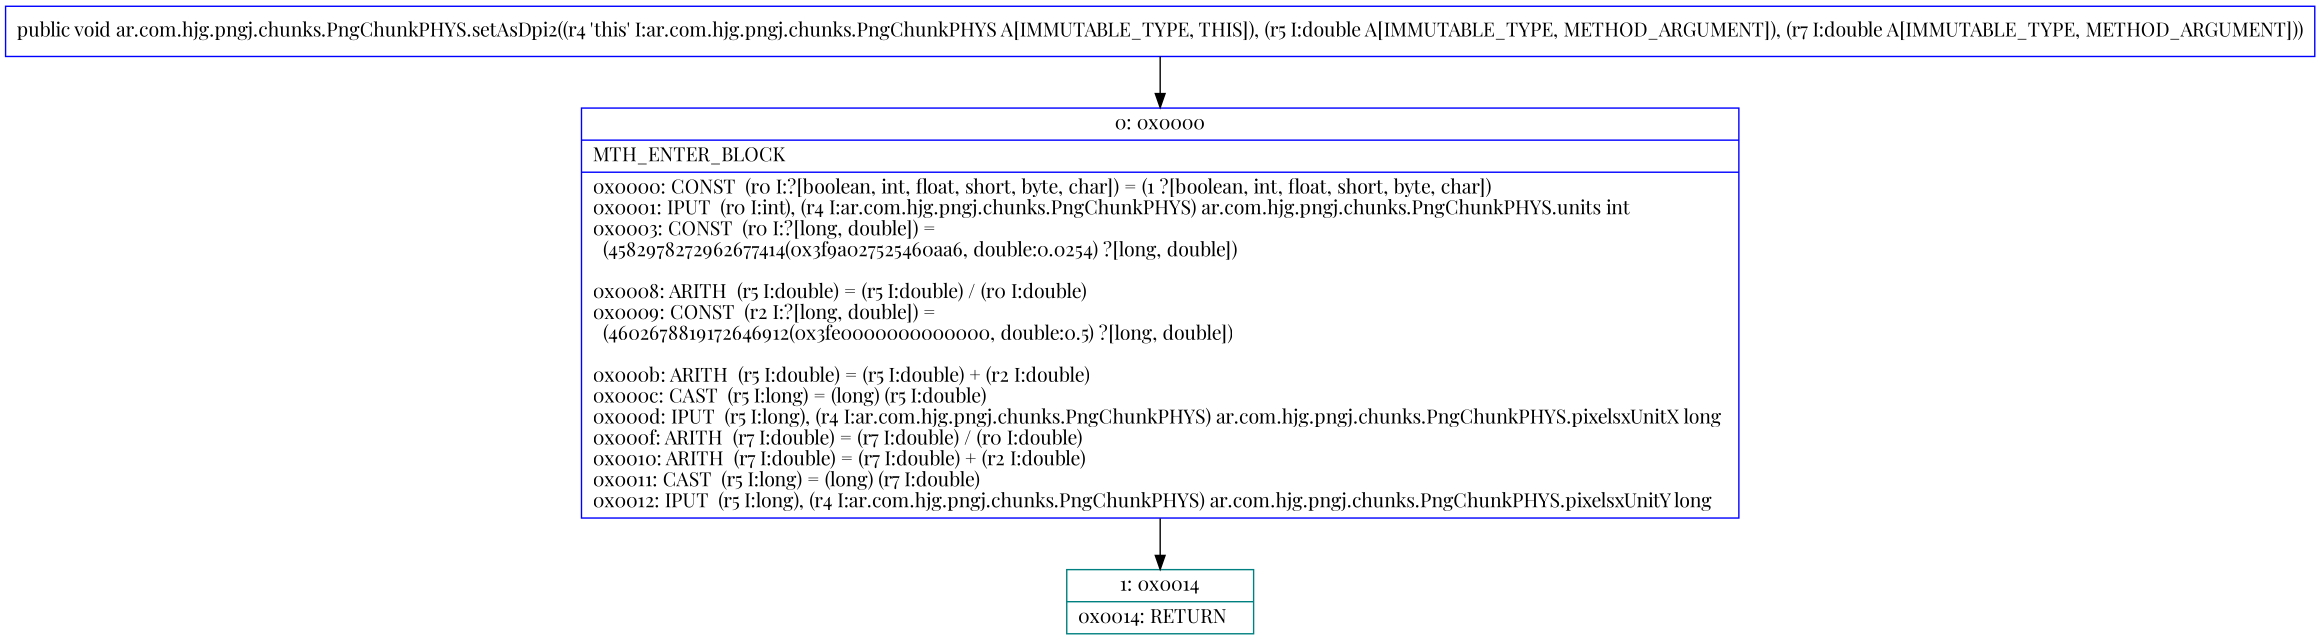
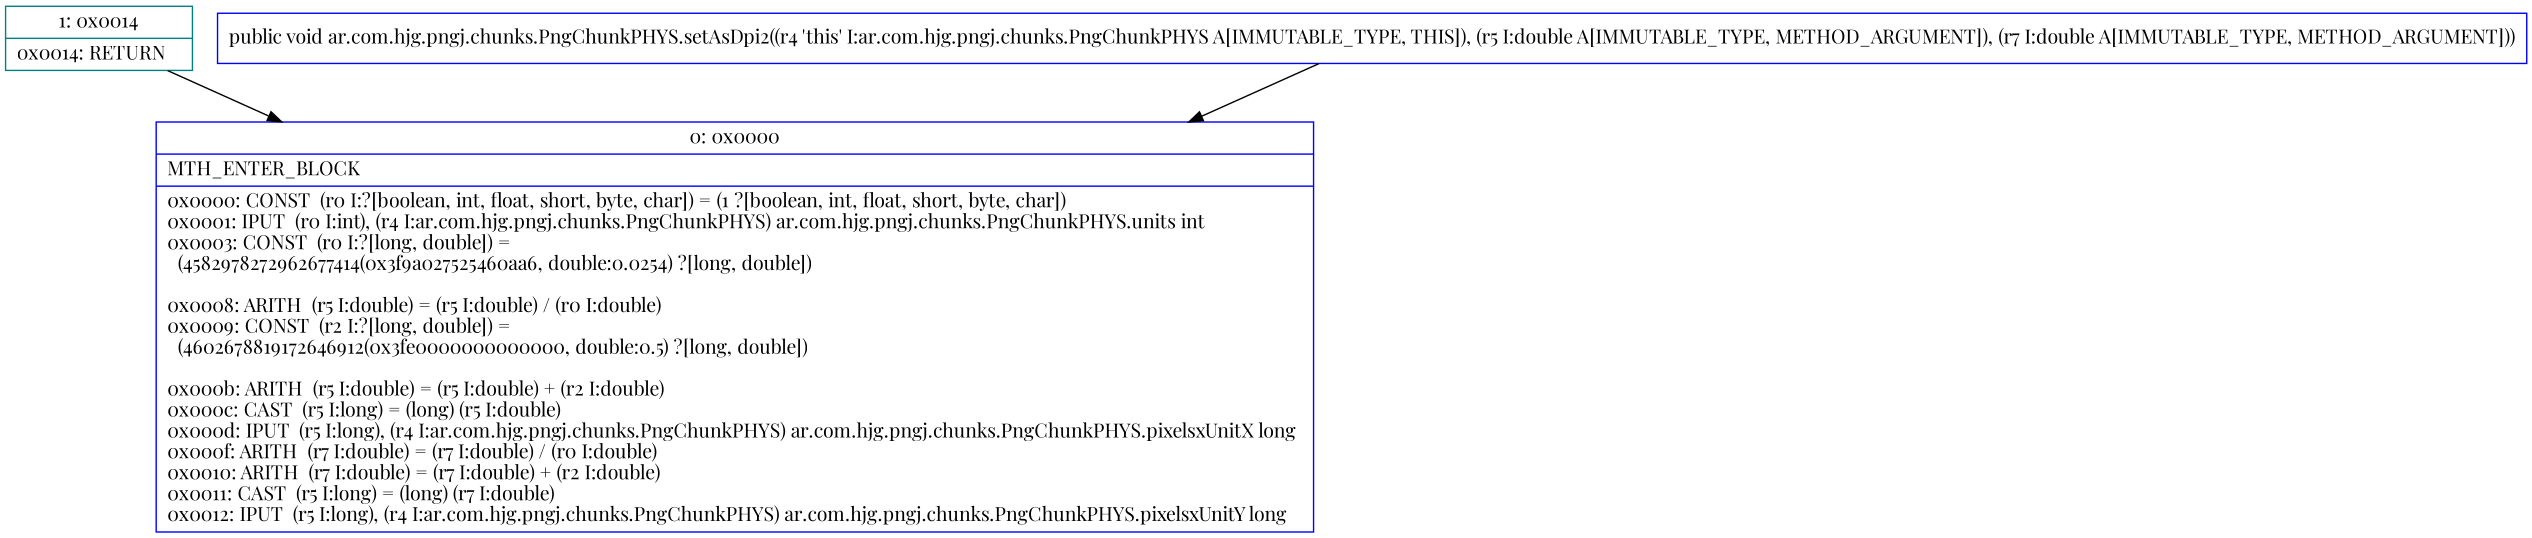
(1160, 537) -> (218, 93)
